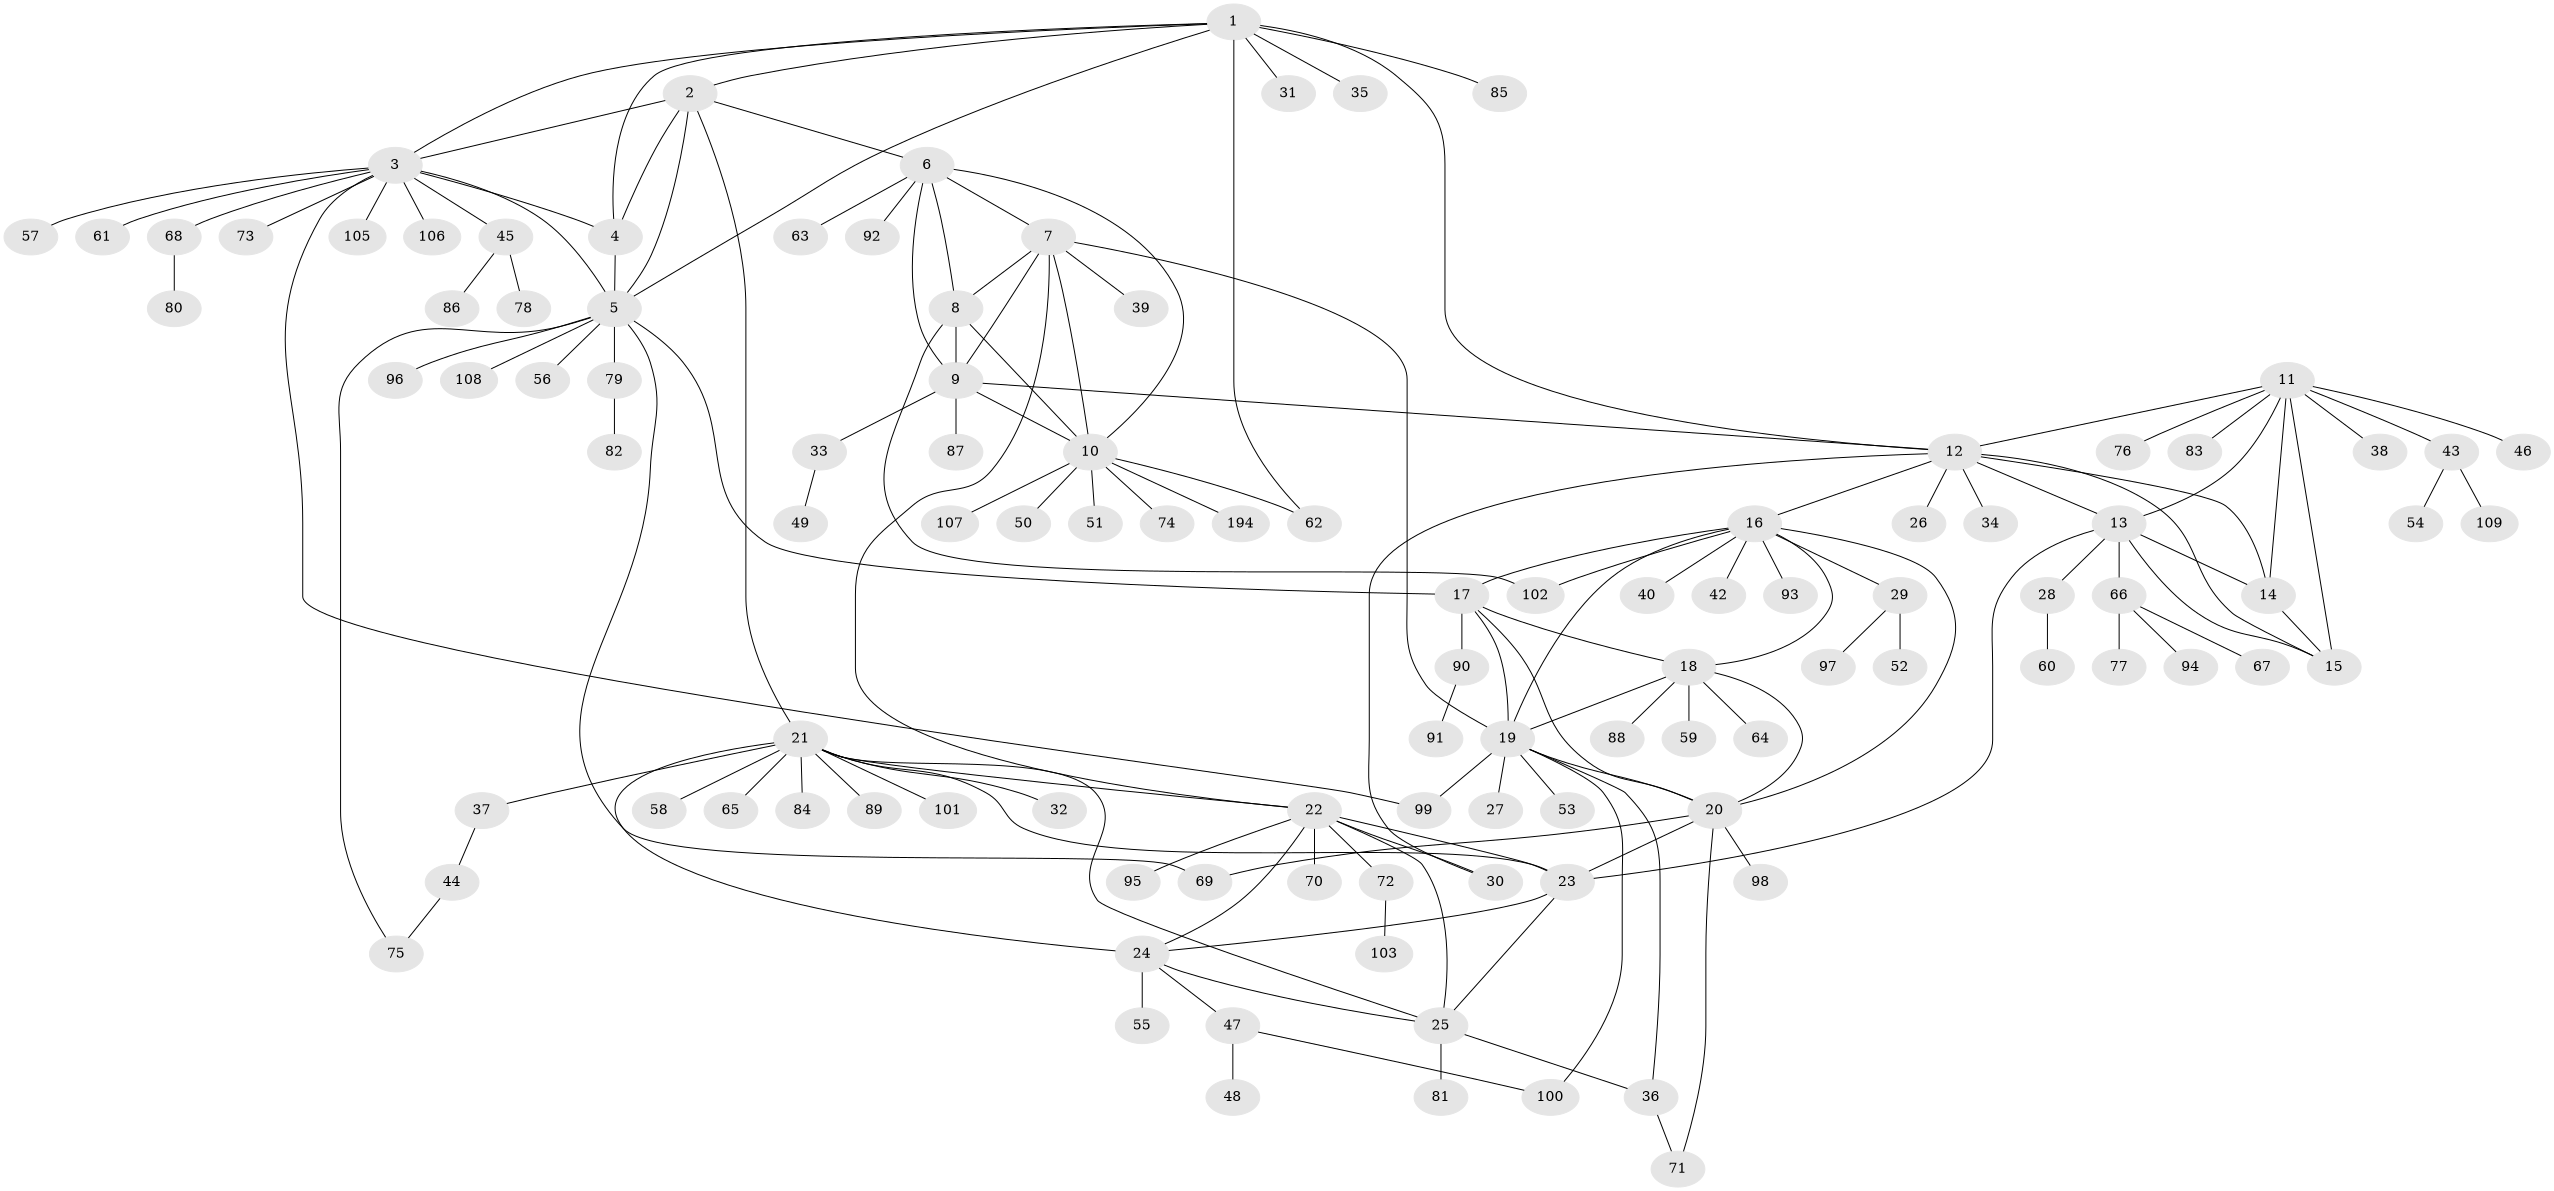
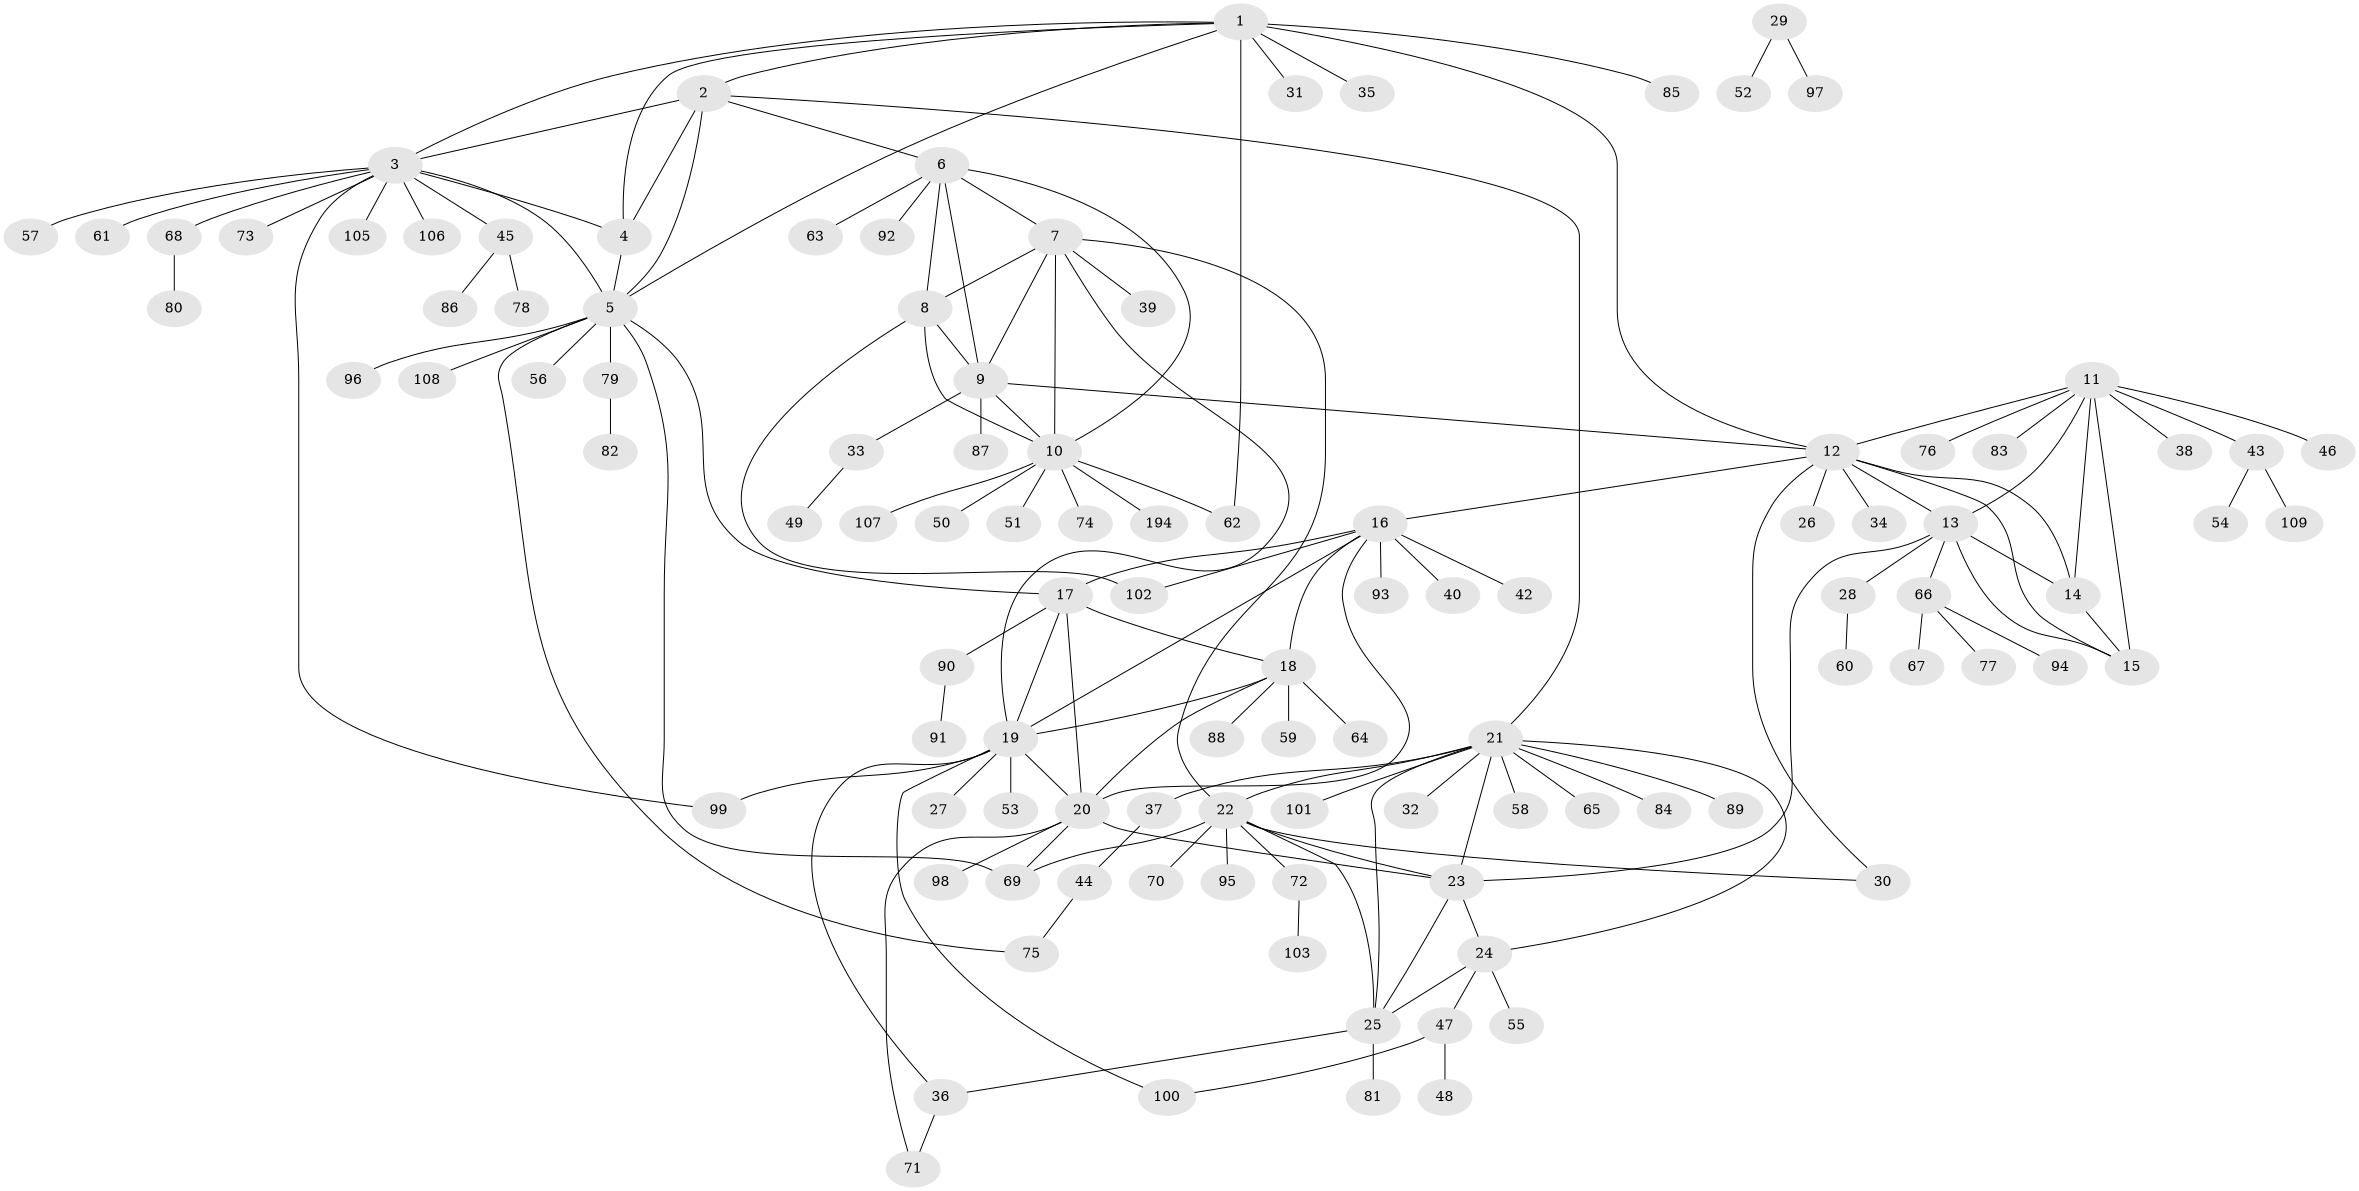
(1827, 560) -> none
(1244, 897) -> (1132, 844)
